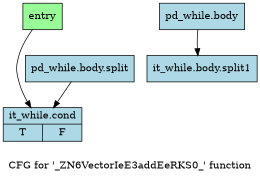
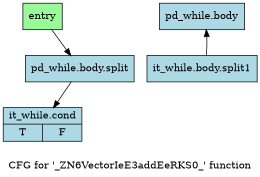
(197, 39) -> (207, 46)
(17, 65) -> (59, 40)
